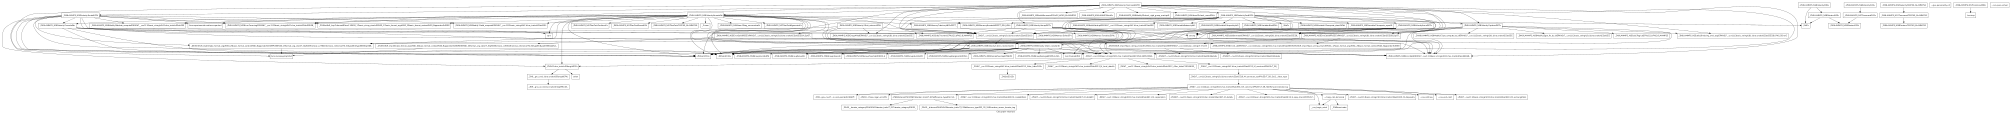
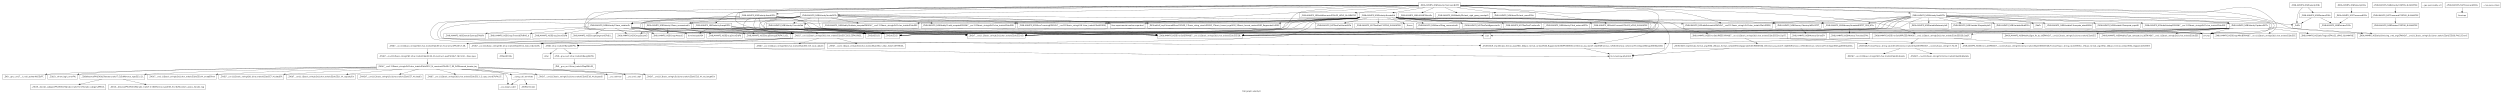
none -> (1560, 19)
(988, 31) -> (739, 31)
none -> (1565, 33)
(999, 41) -> (828, 32)
